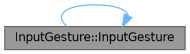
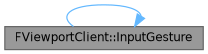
(95, 38) -> (104, 38)
